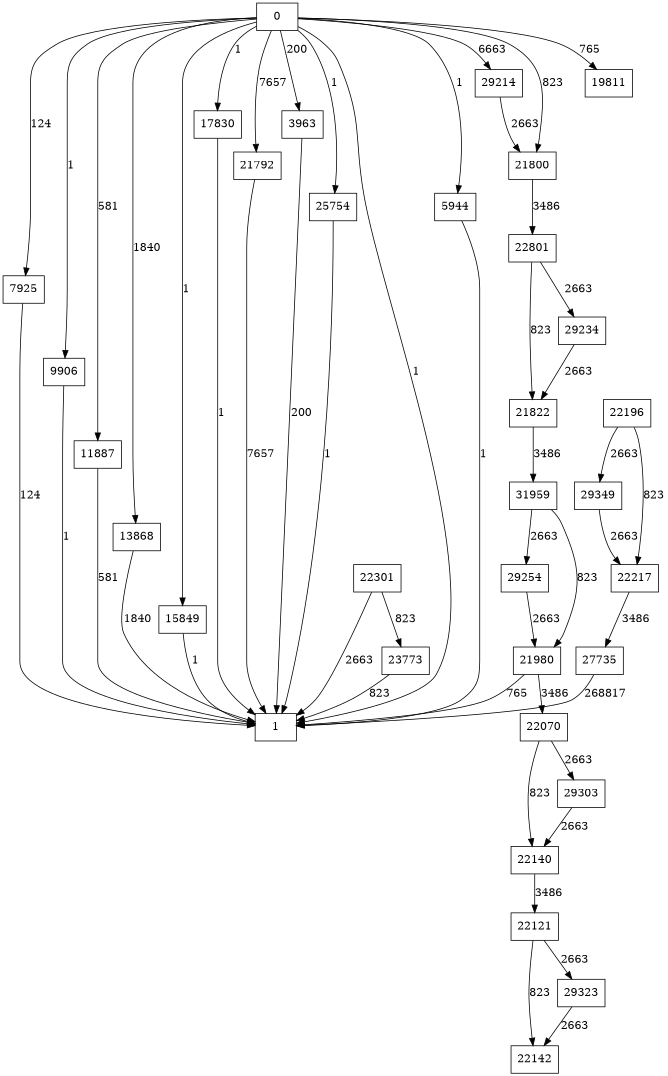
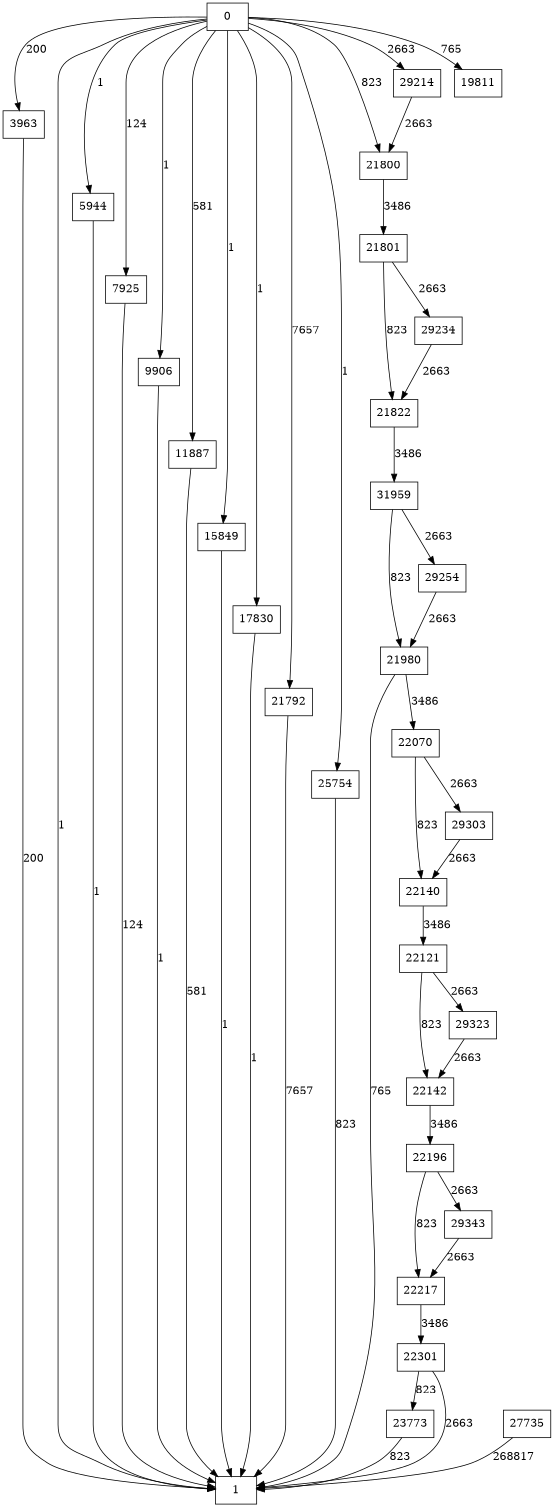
(492, 50) -> (401, 50)
(532, 248) -> (383, 248)
(328, 455) -> (346, 1125)
(598, 496) -> (468, 1225)
(137, 537) -> none
(619, 616) -> (421, 1320)
none -> (430, 1121)
